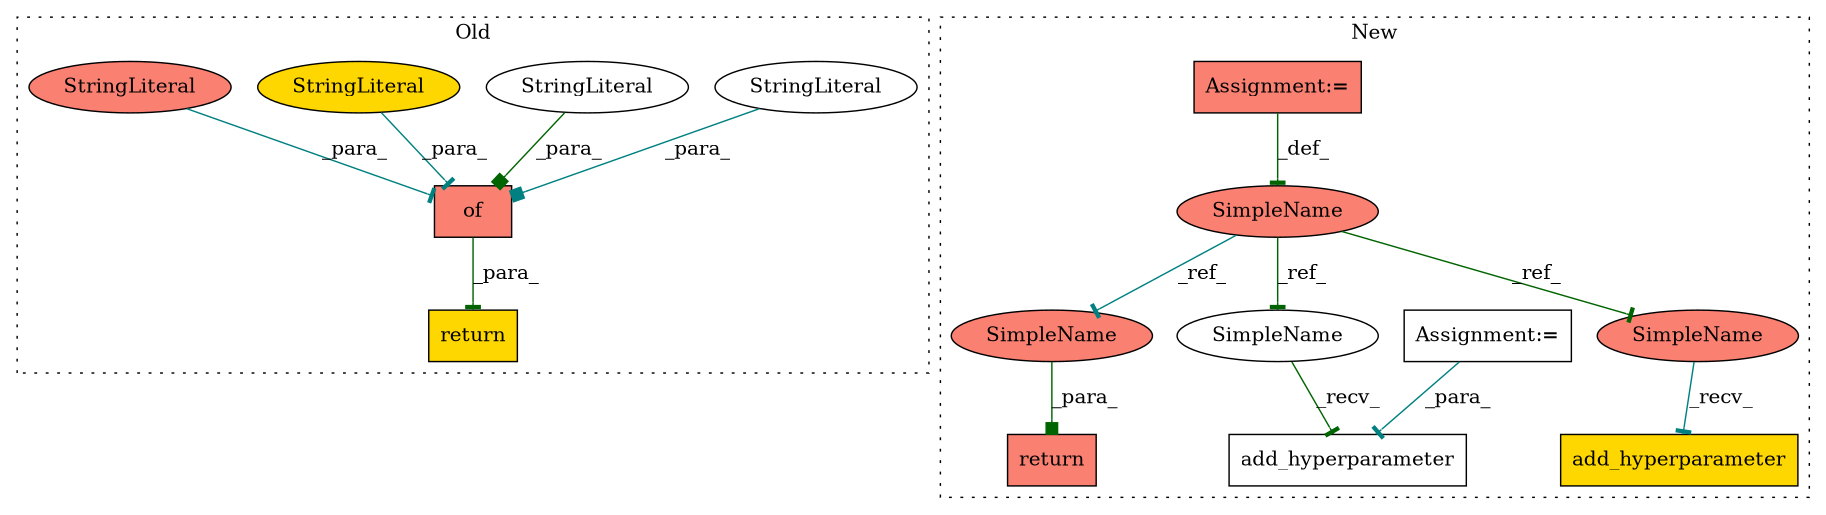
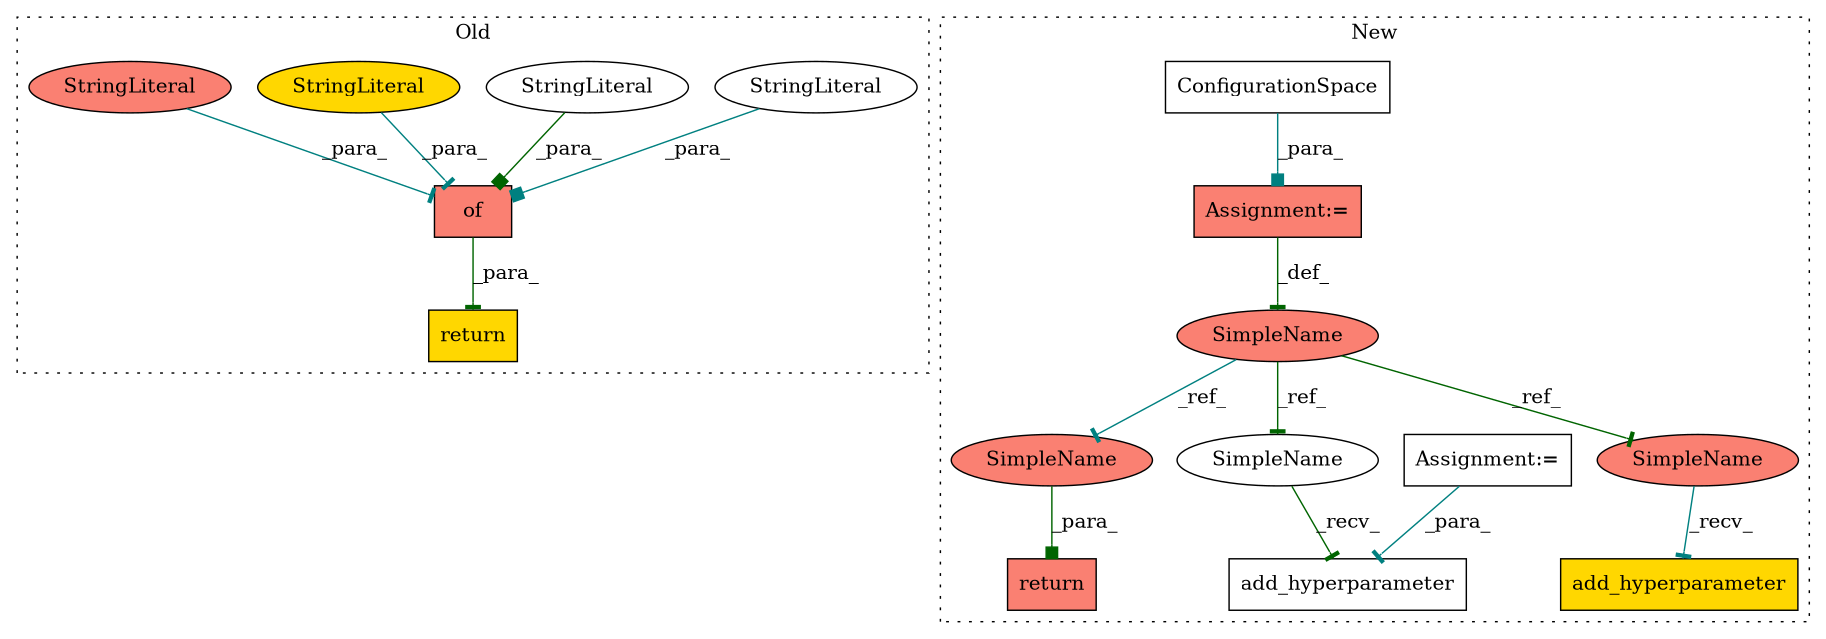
none -> (1278, 87)
